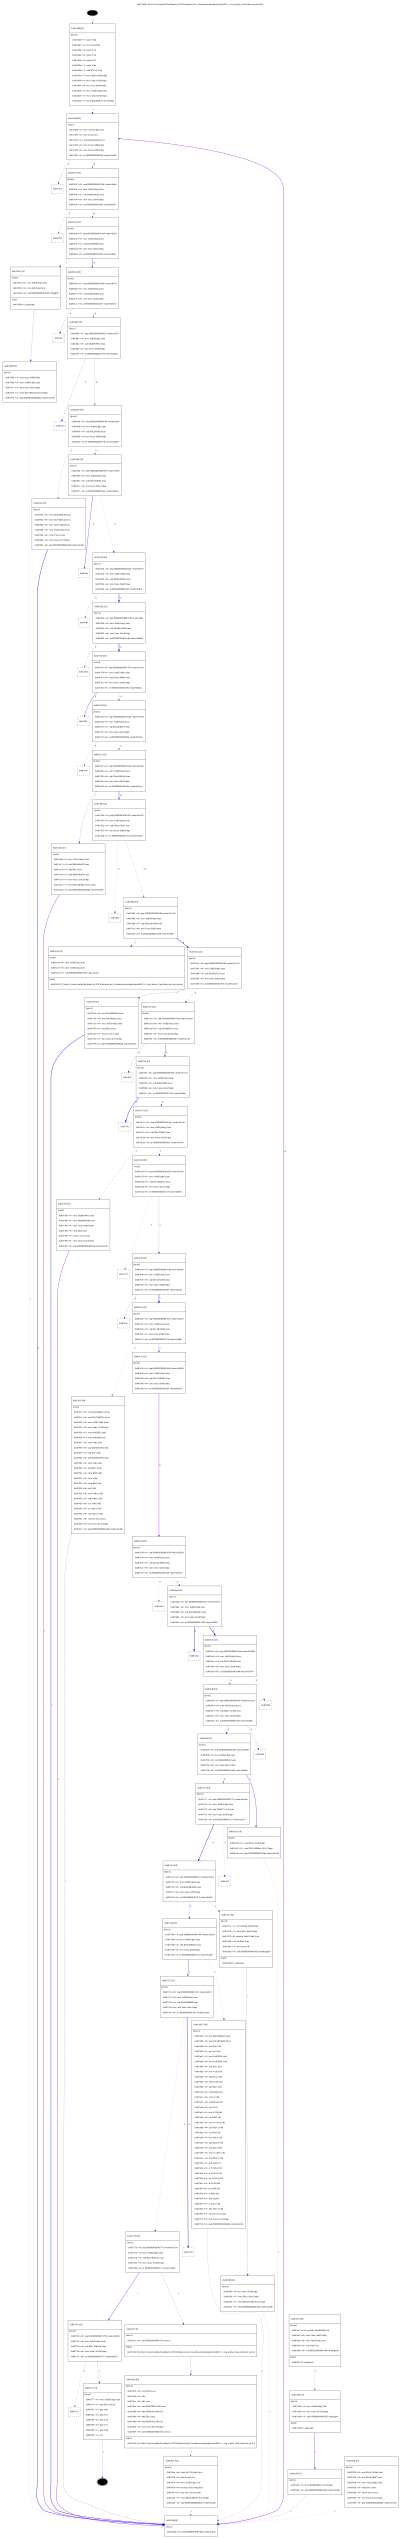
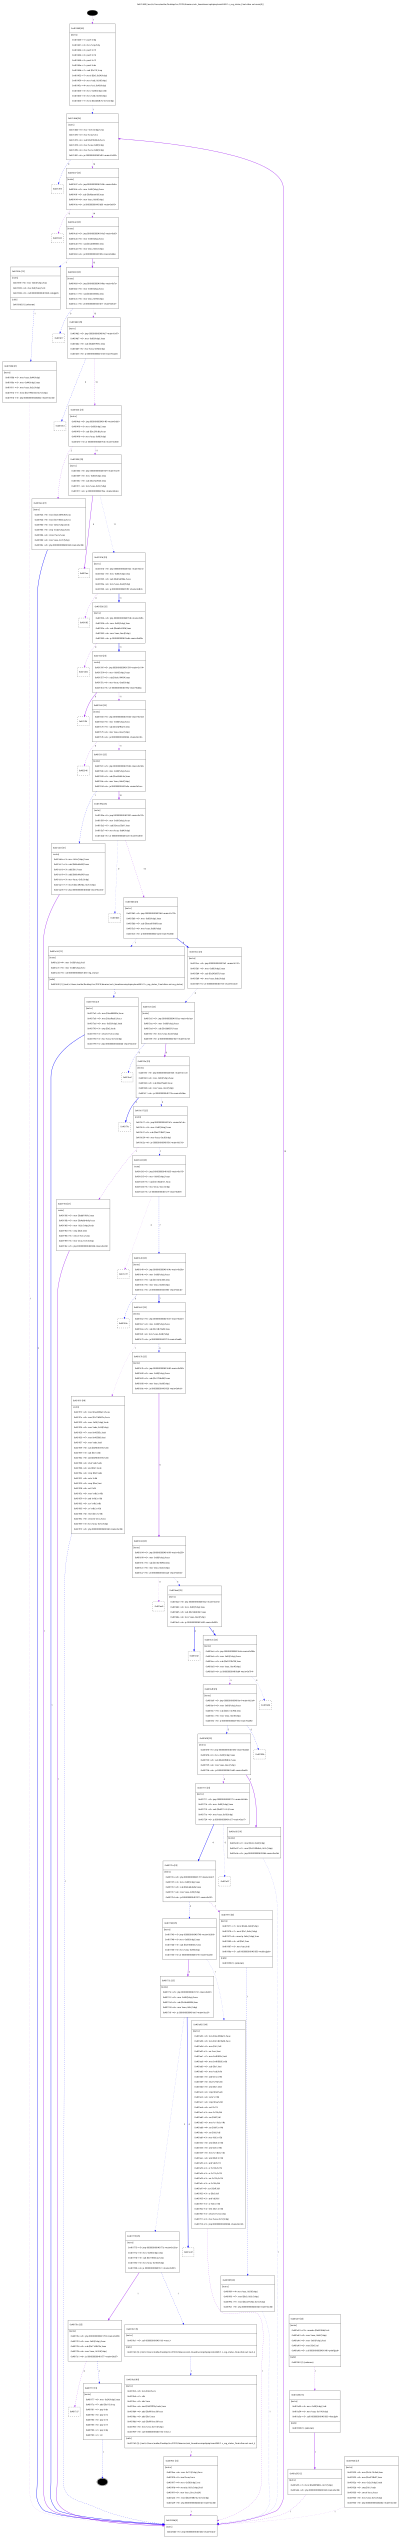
(164, 993) -> (114, 993)
